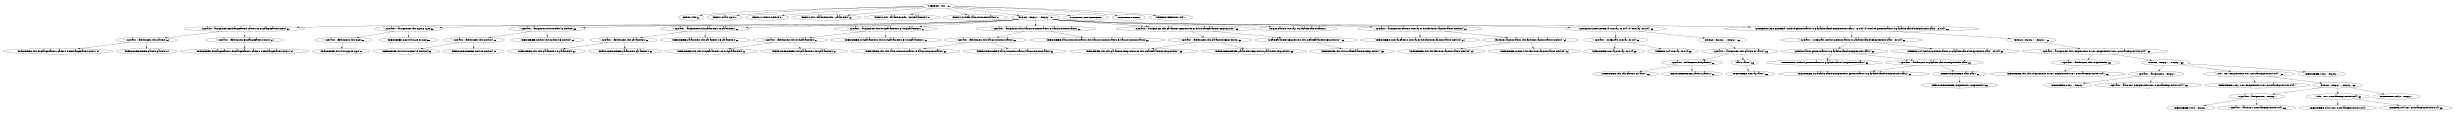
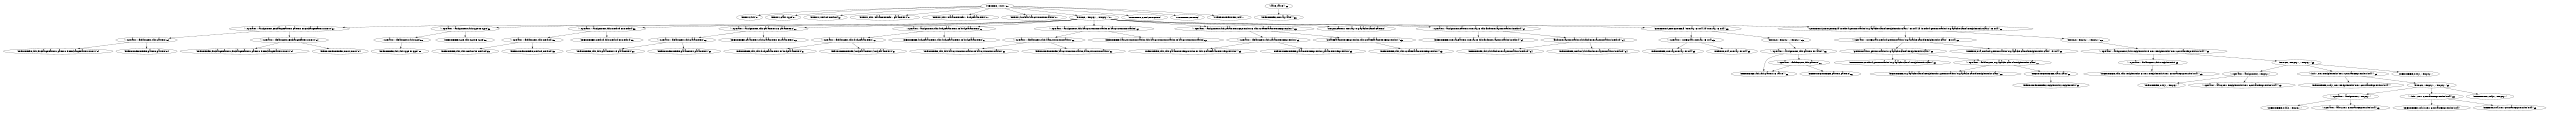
none -> (340, 51)
(1742, 56) -> (1770, 58)
